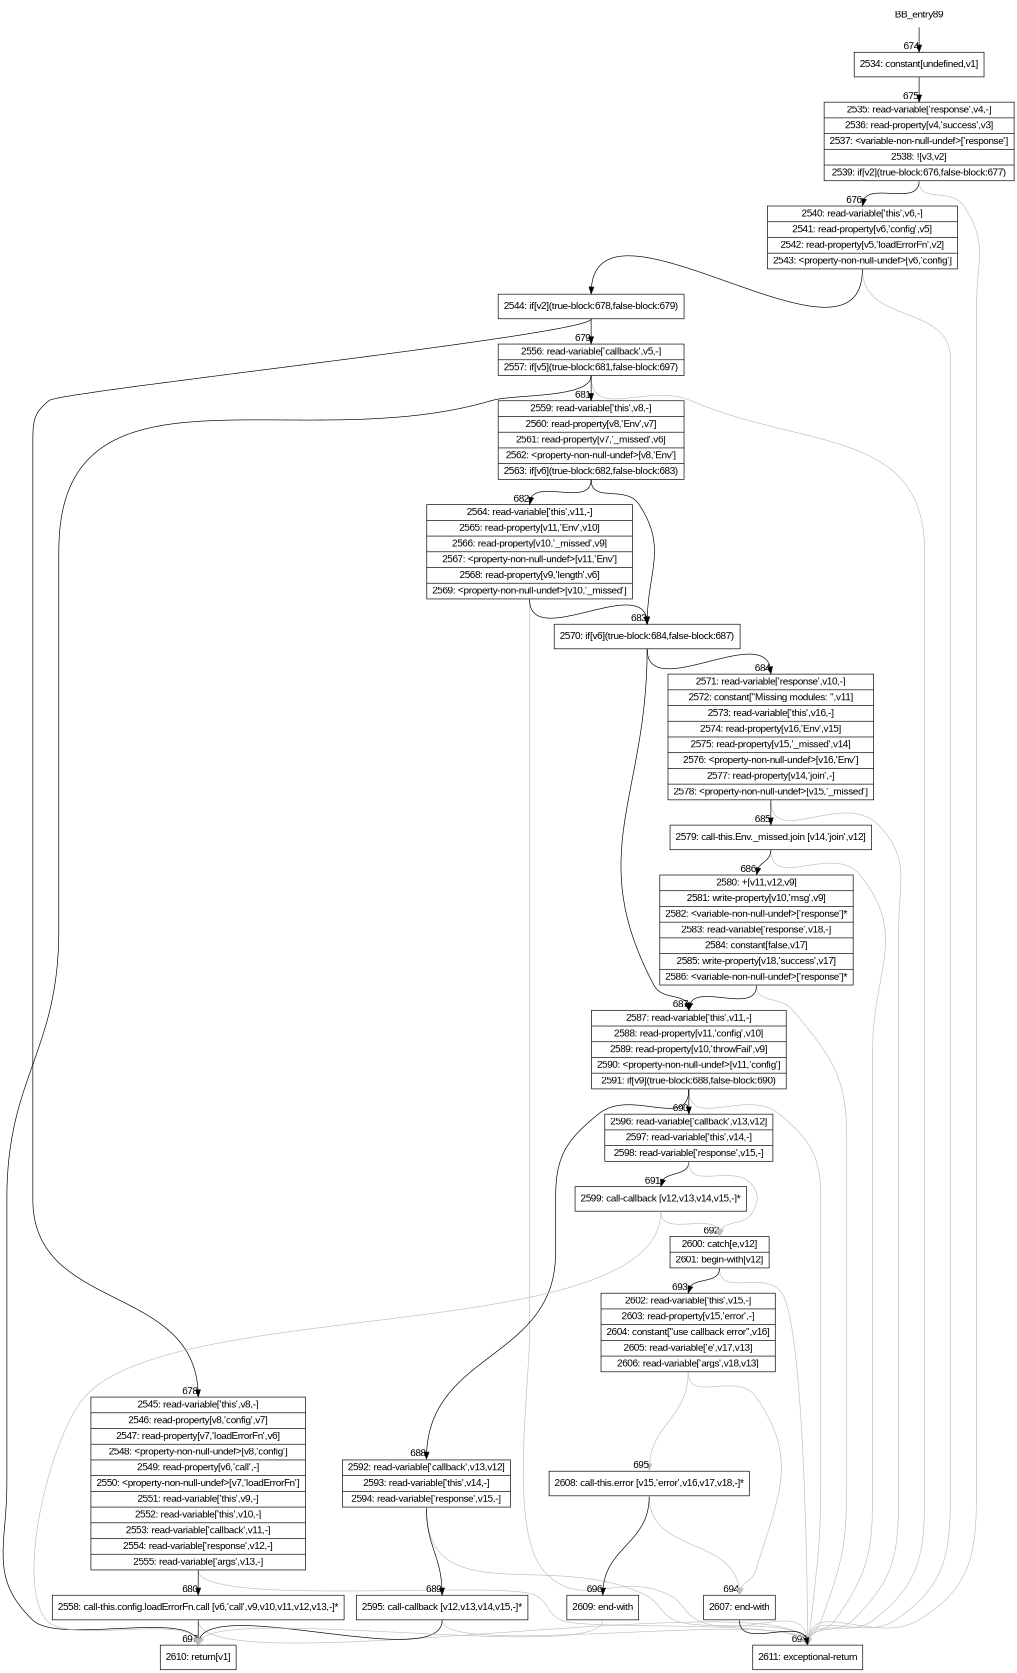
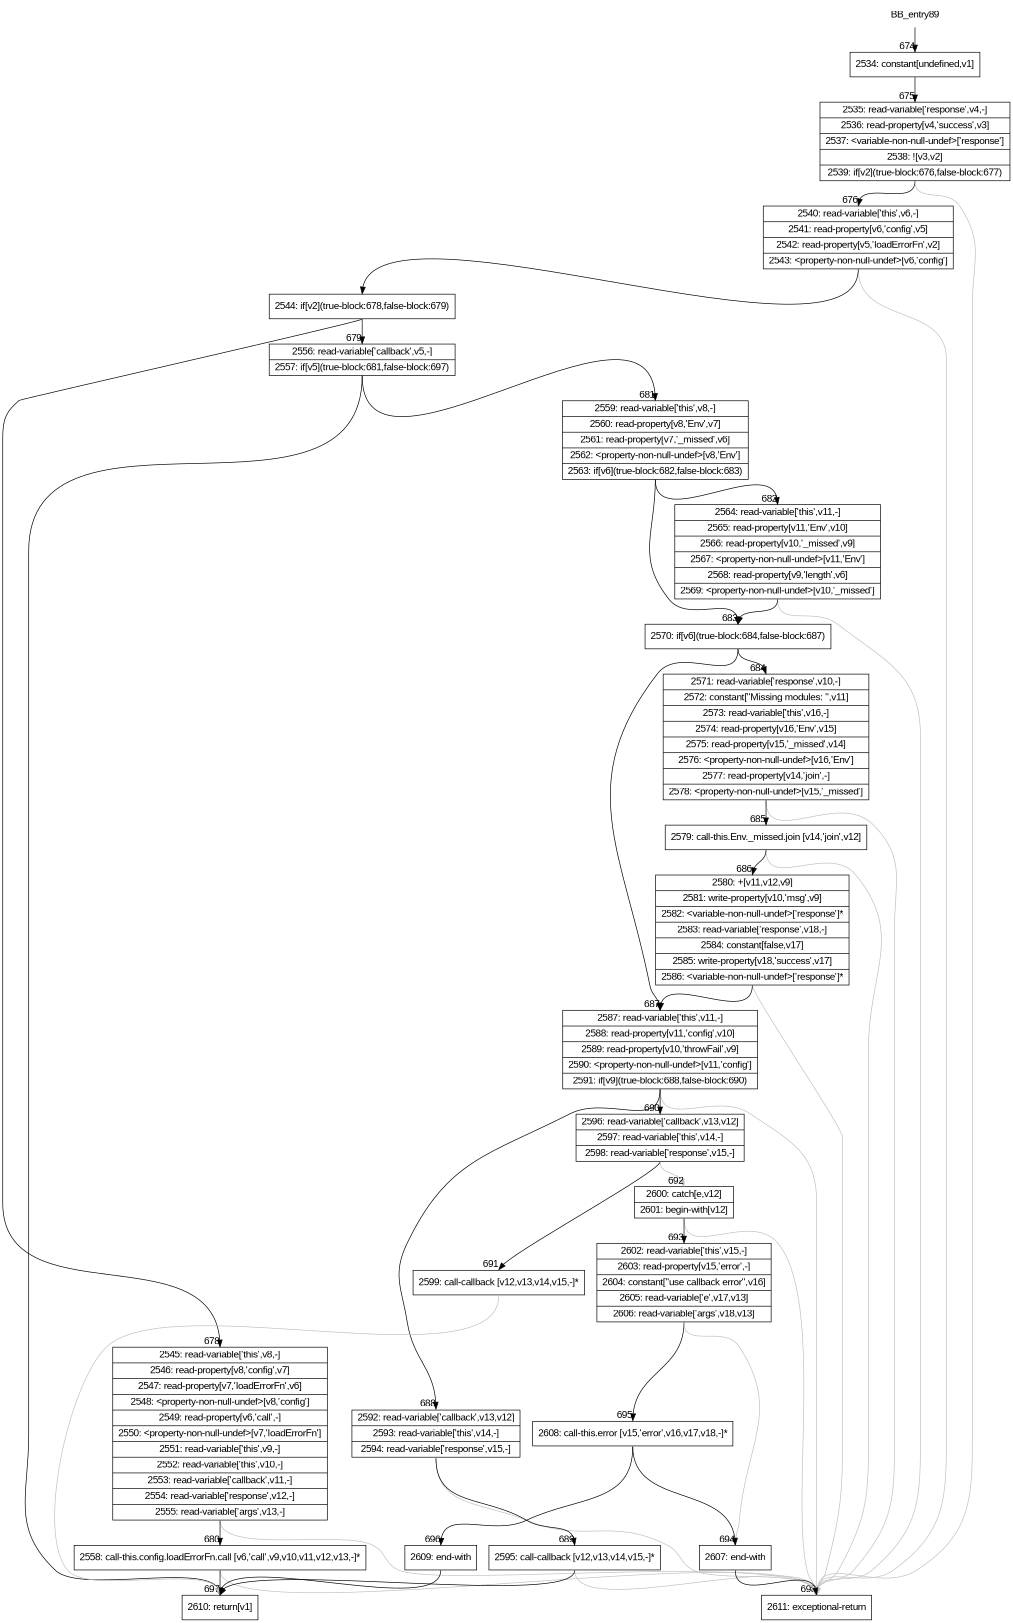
(925, 920) -> none
(687, 1224) -> none
(671, 1419) -> (661, 1369)
(691, 1544) -> (681, 1495)
(404, 1633) -> (356, 1585)
